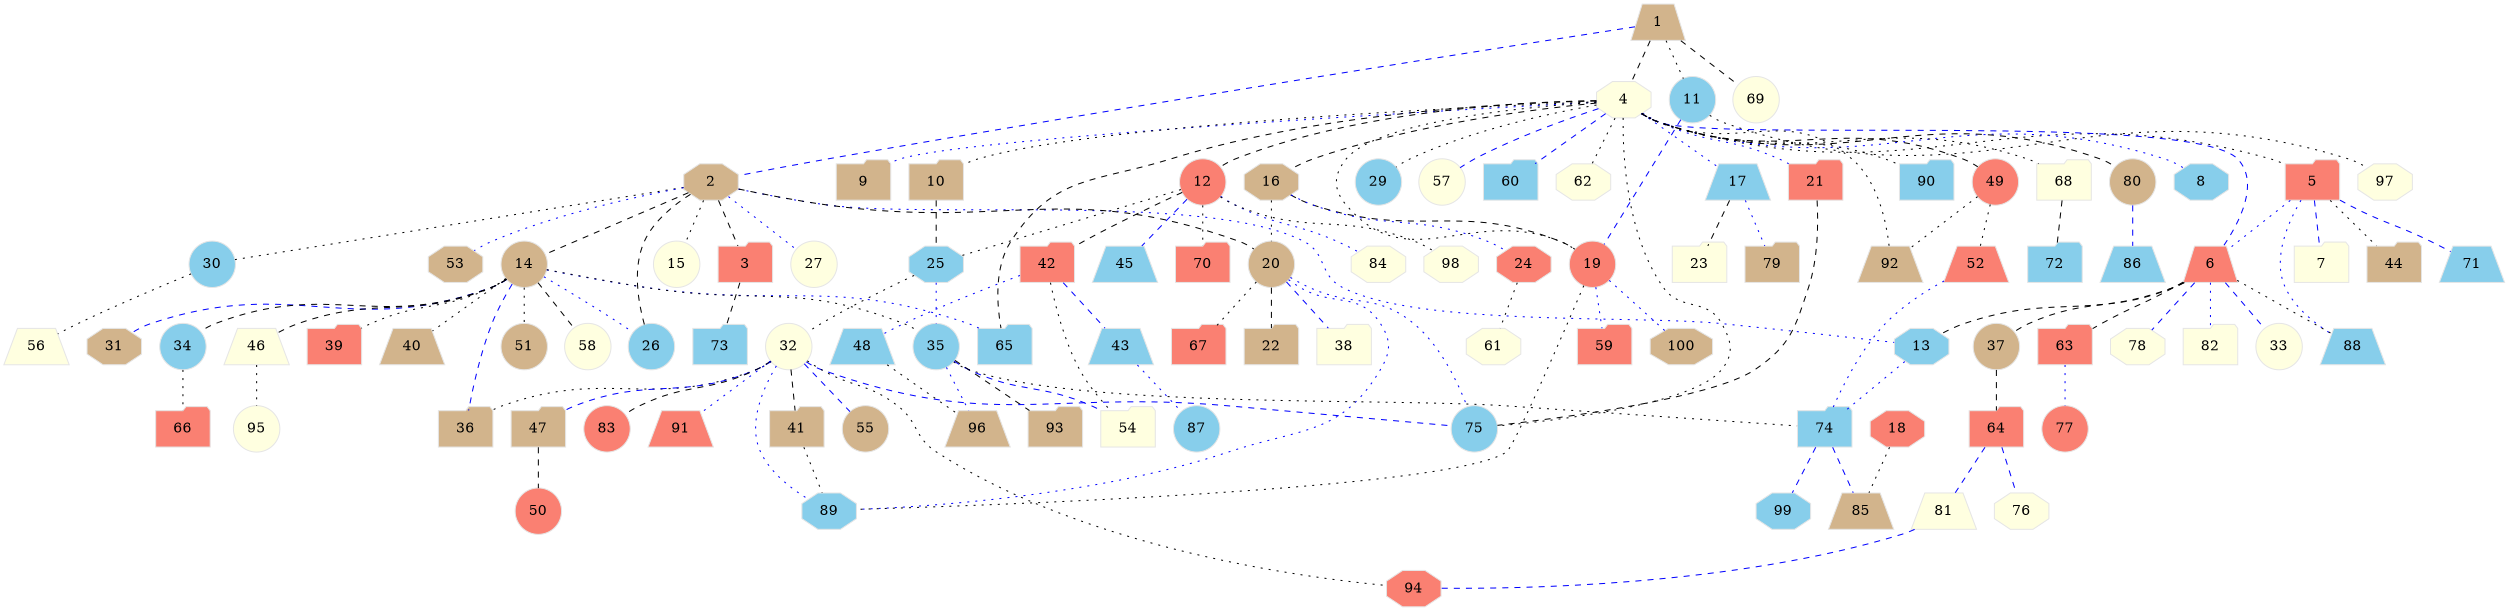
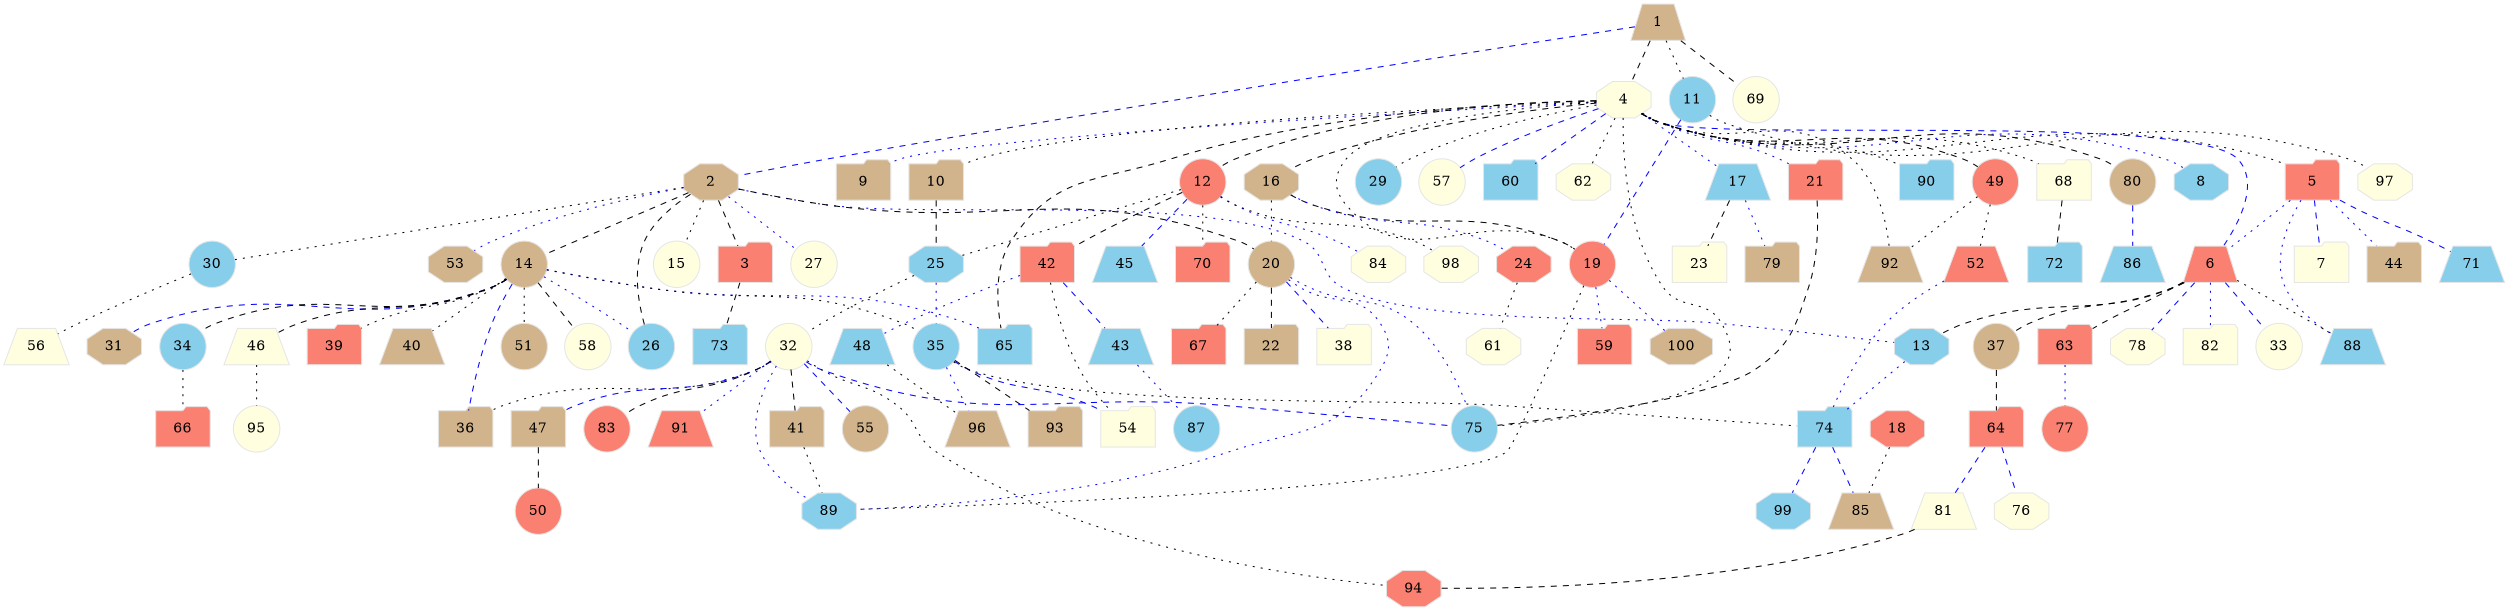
(2353, 223) -> (2353, 223)
(1680, 577) -> (1680, 577)
